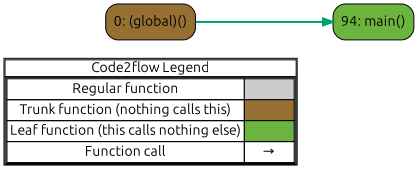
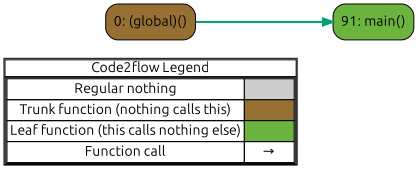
(373, 22) -> (373, 22)
(126, 89) -> (126, 89)
